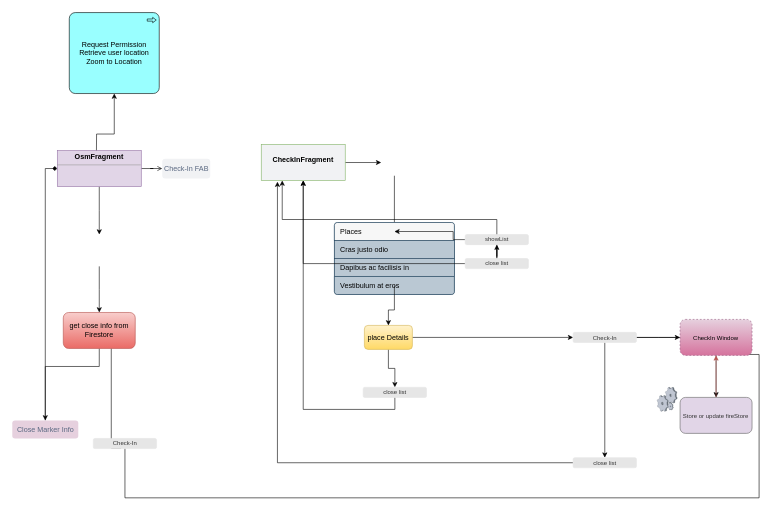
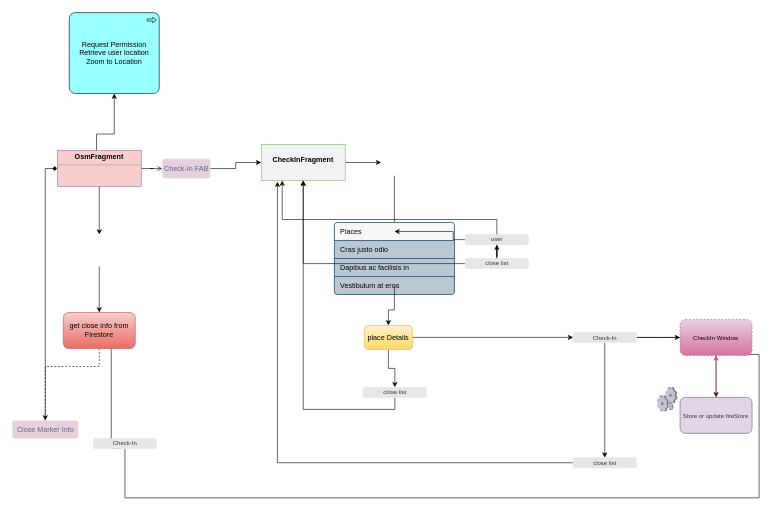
none -> (236, 167)
(99, 168) -> (99, 168)
(186, 168) -> (186, 168)
(497, 239) -> (497, 239)
(82, 366) -> (82, 366)
